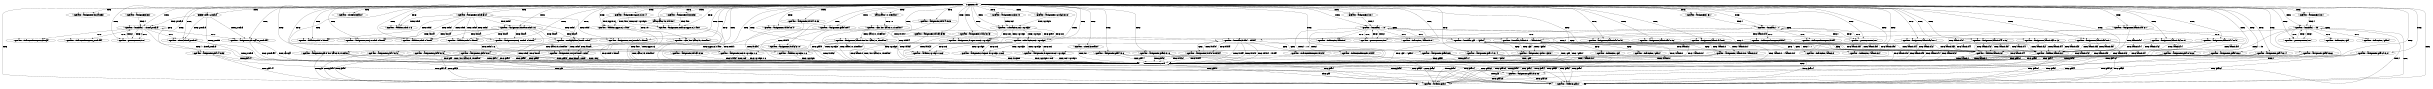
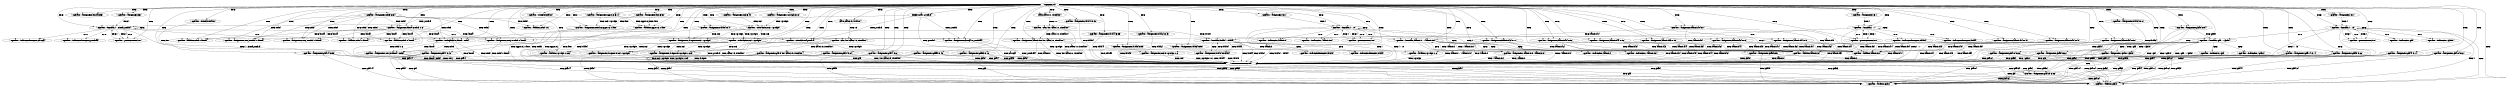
none -> (587, 5)
none -> (1140, 8)
